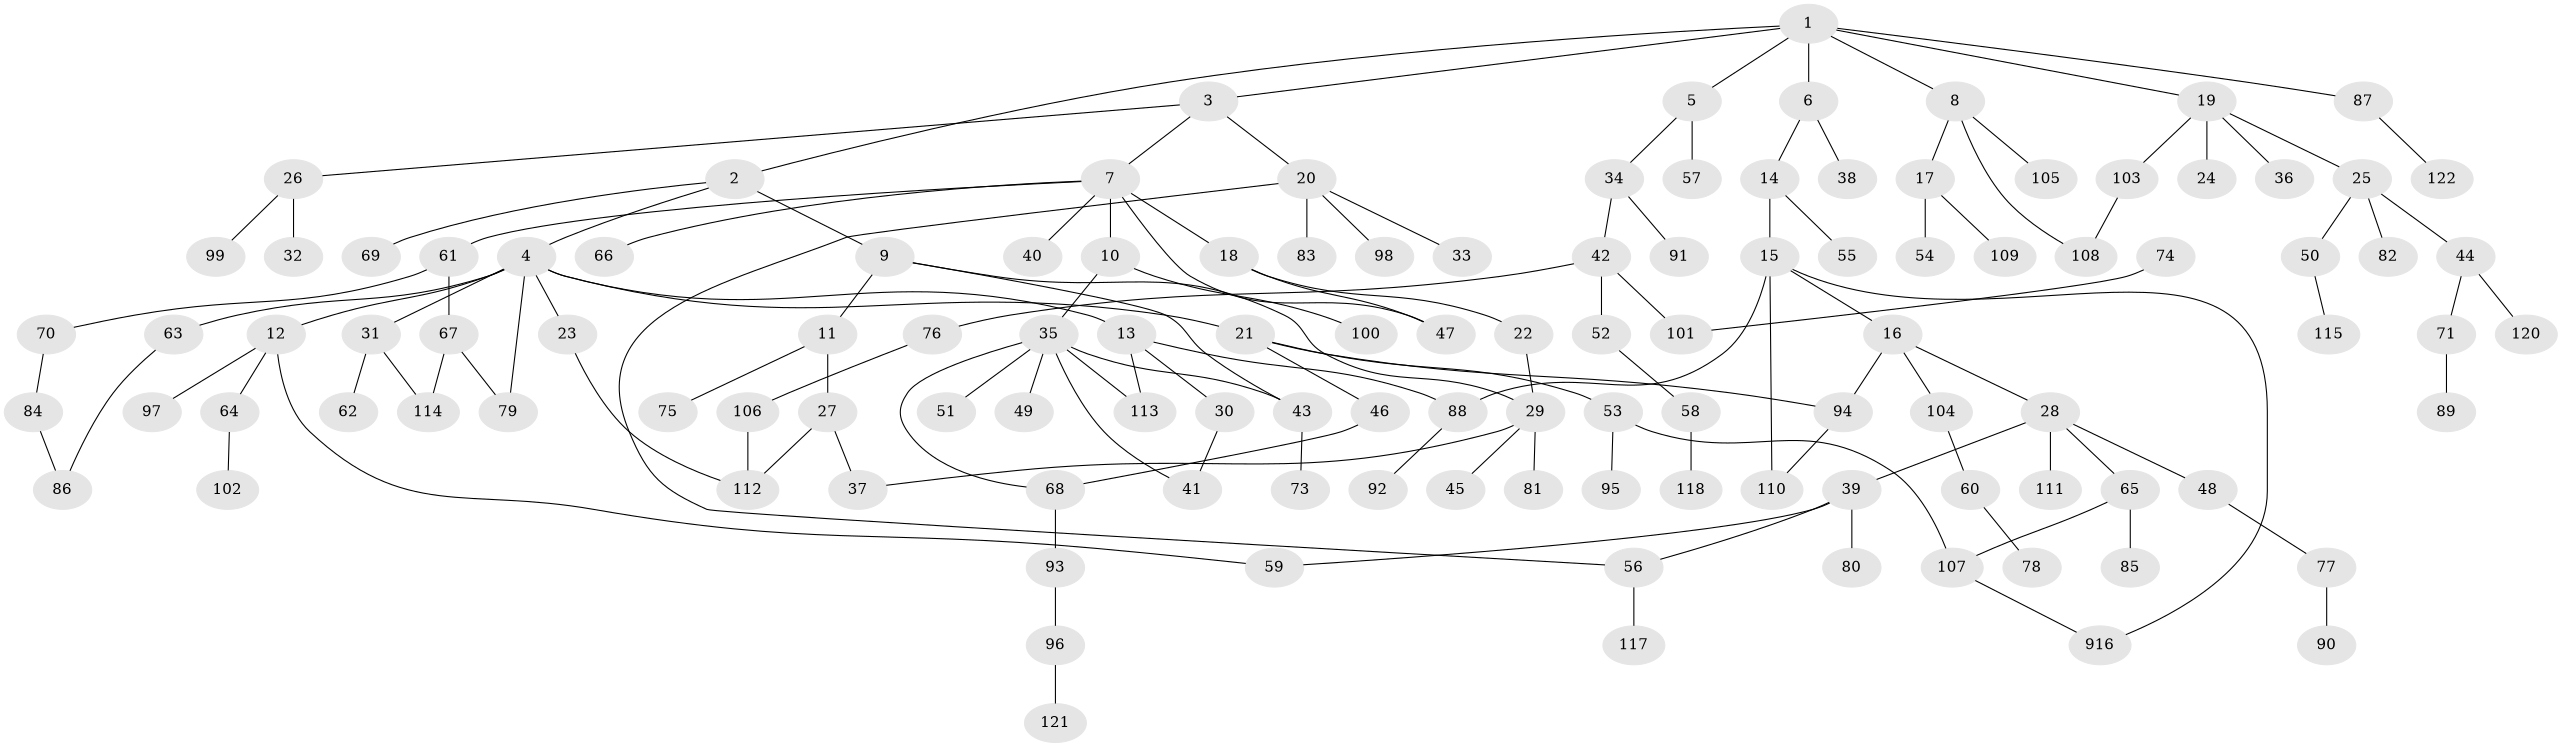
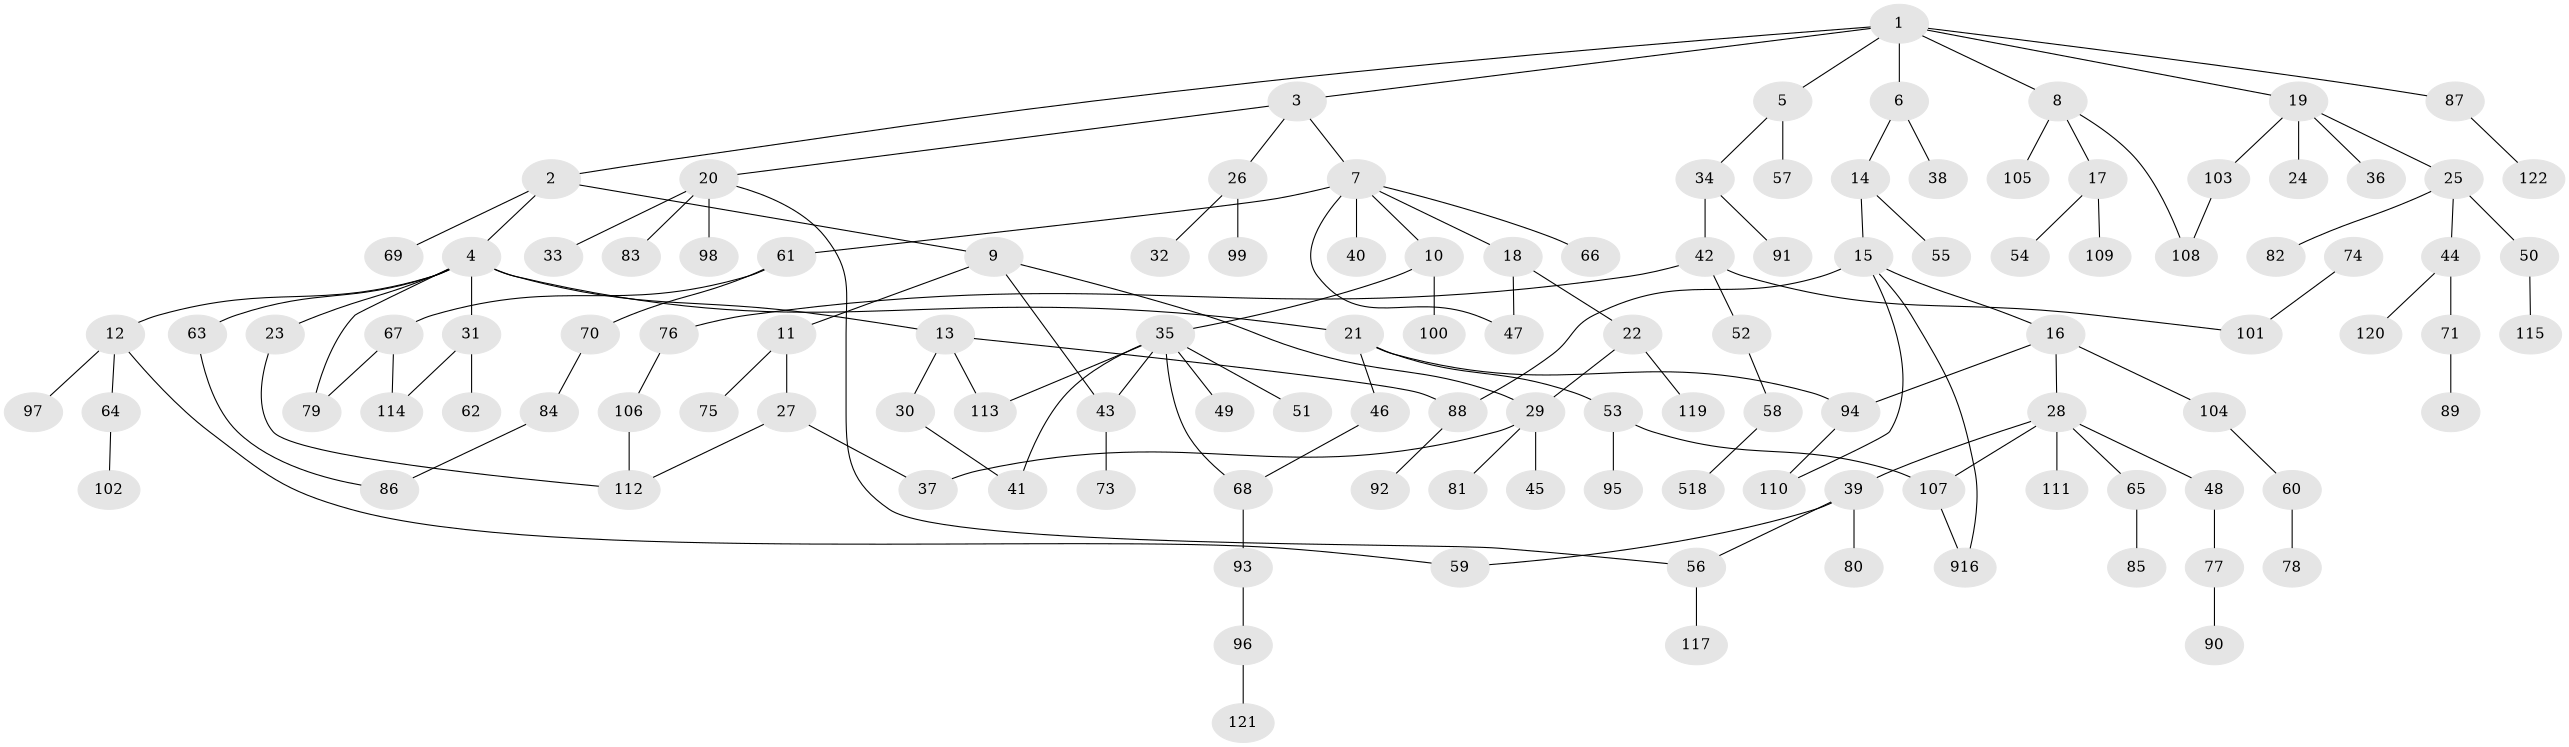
none -> (1693, 412)
(1691, 490) -> (1693, 490)
(2042, 529) -> (1996, 451)
